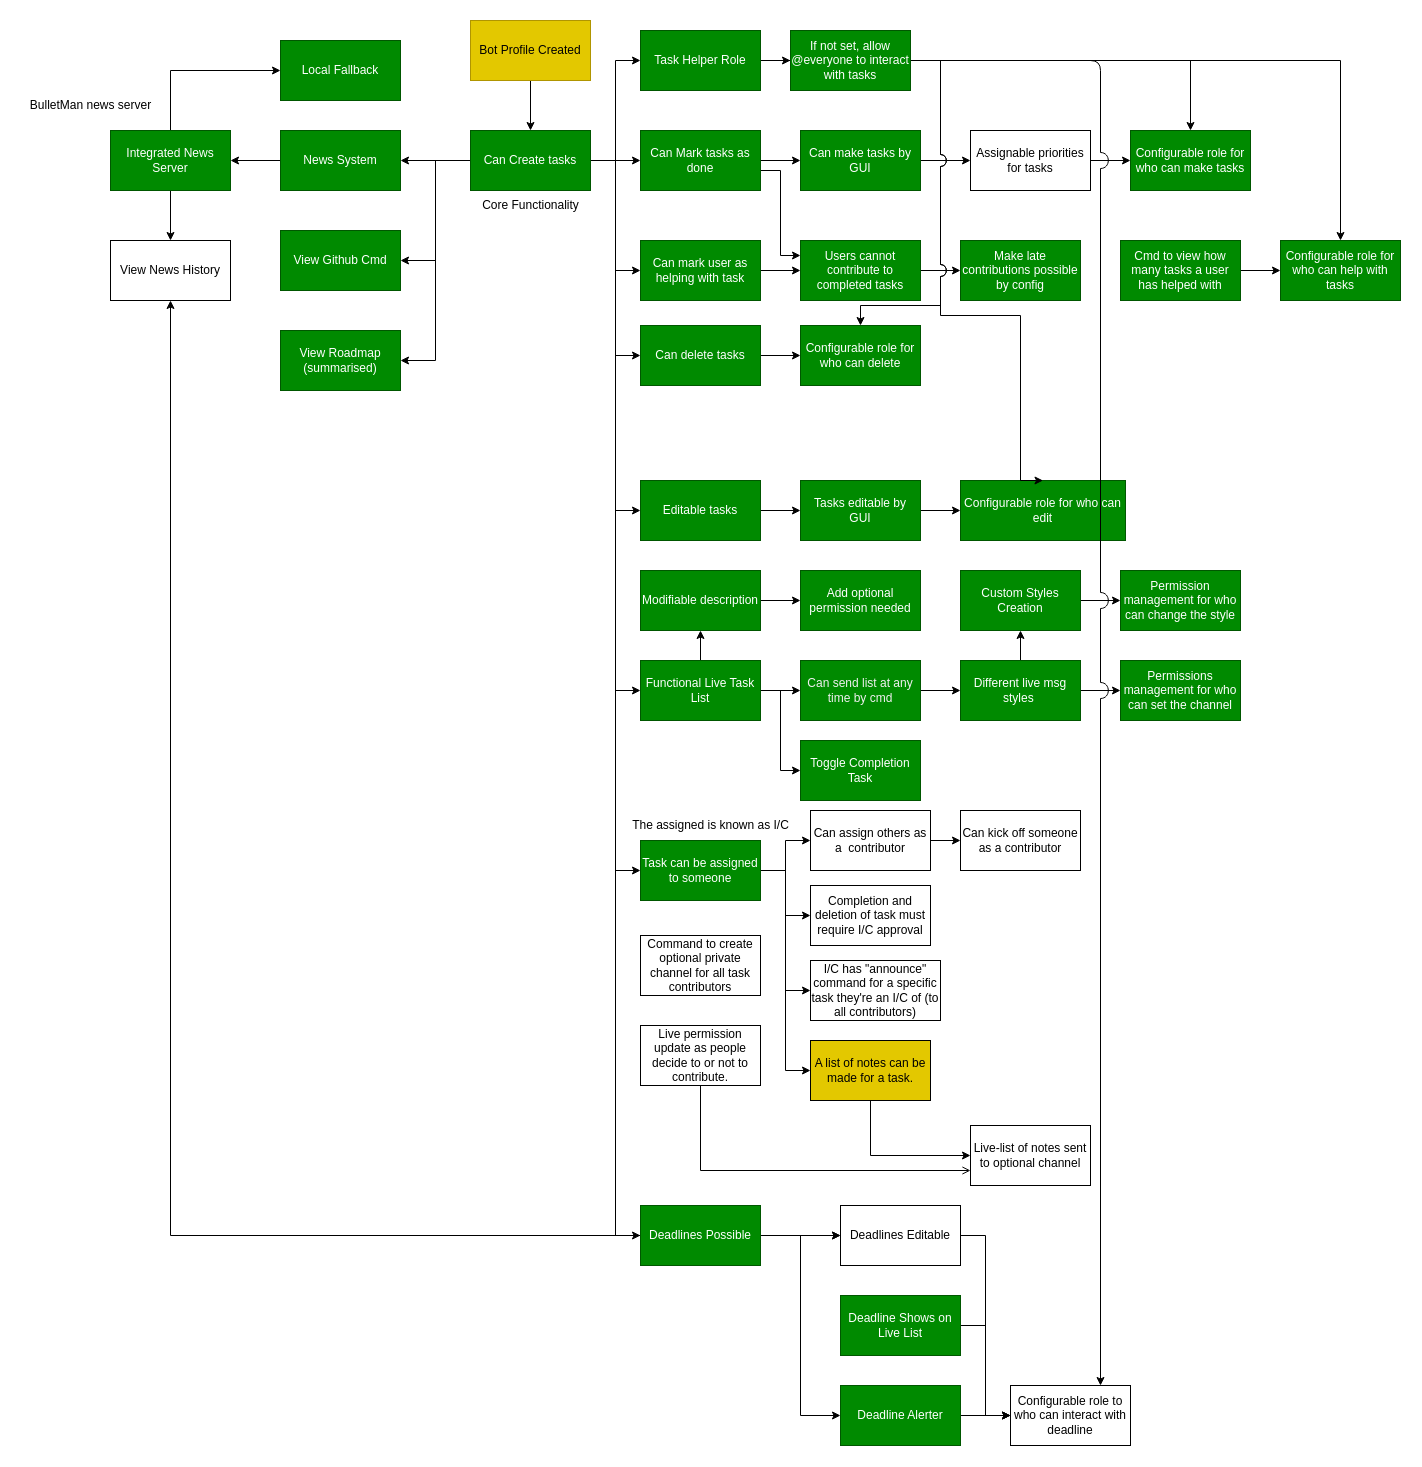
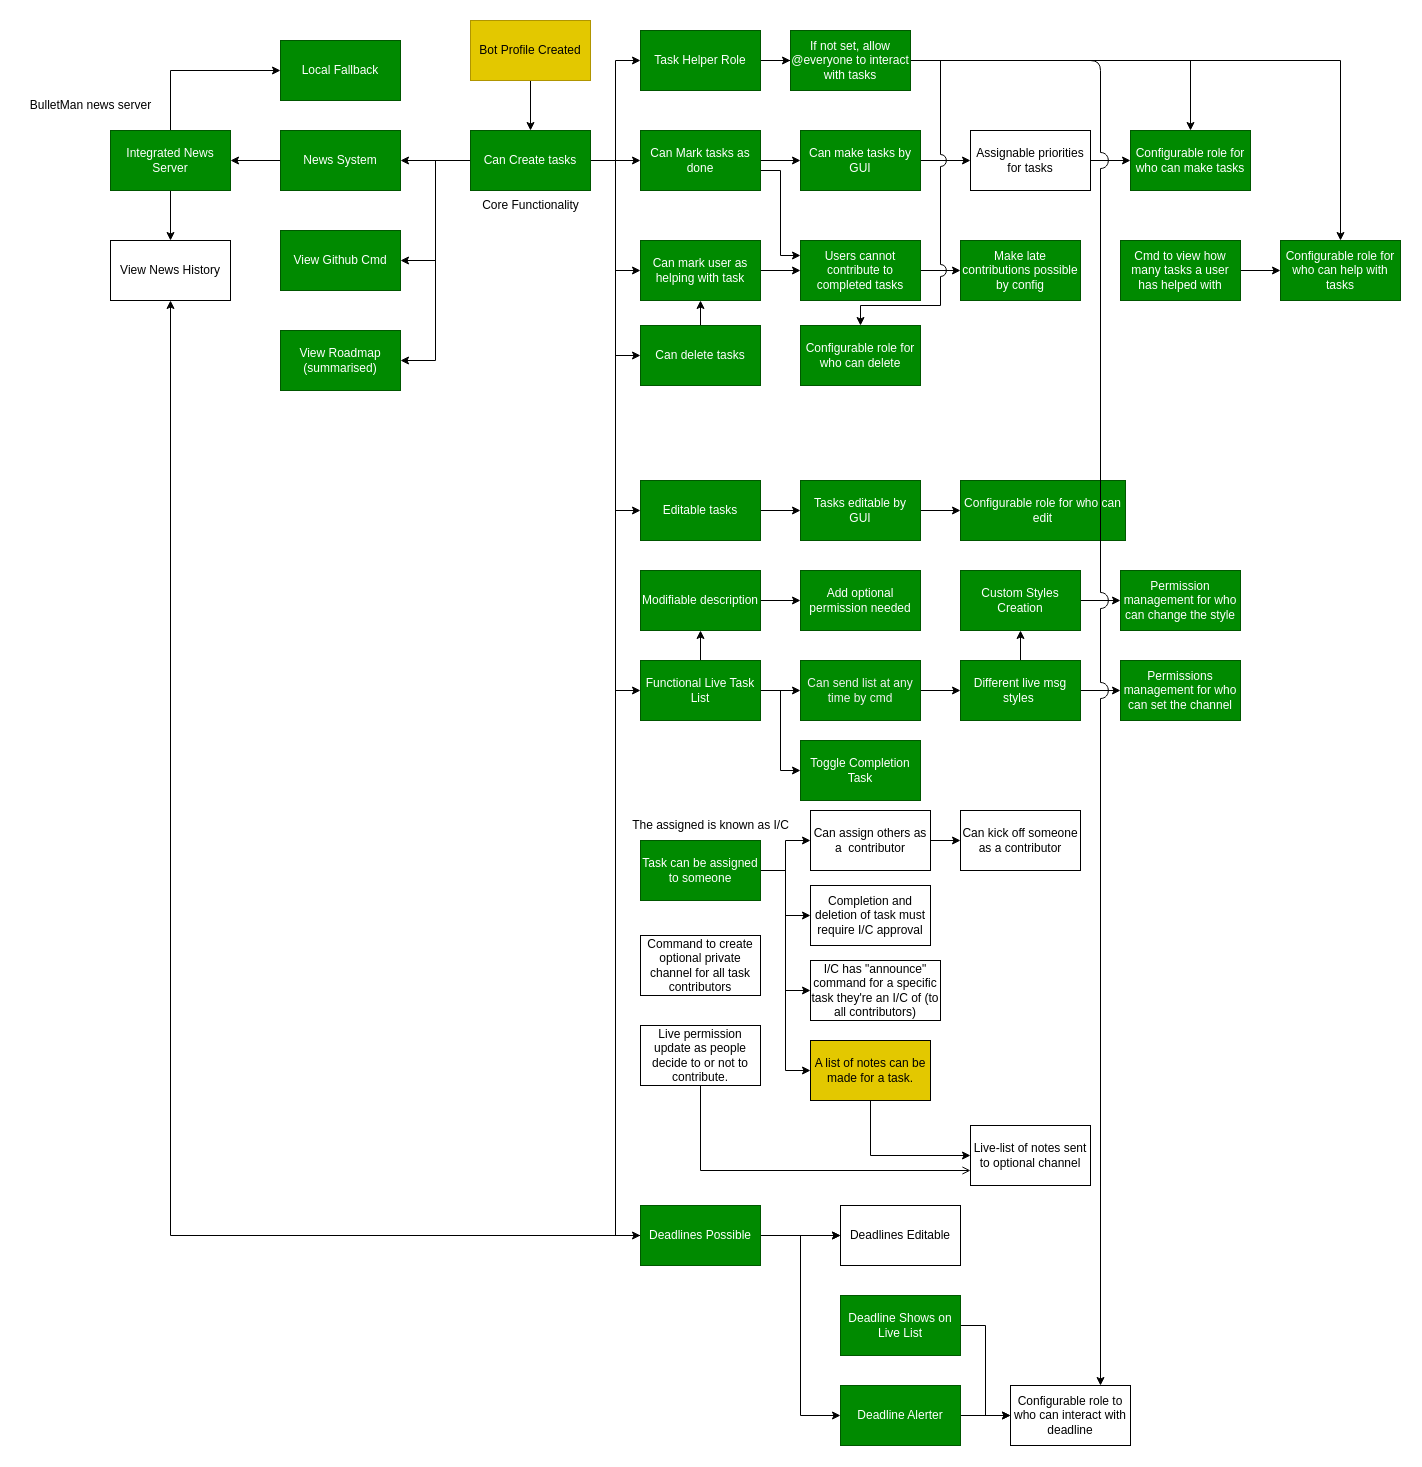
(1021, 355) -> none
(777, 356) -> (701, 310)
(625, 871) -> none
(986, 1268) -> none
